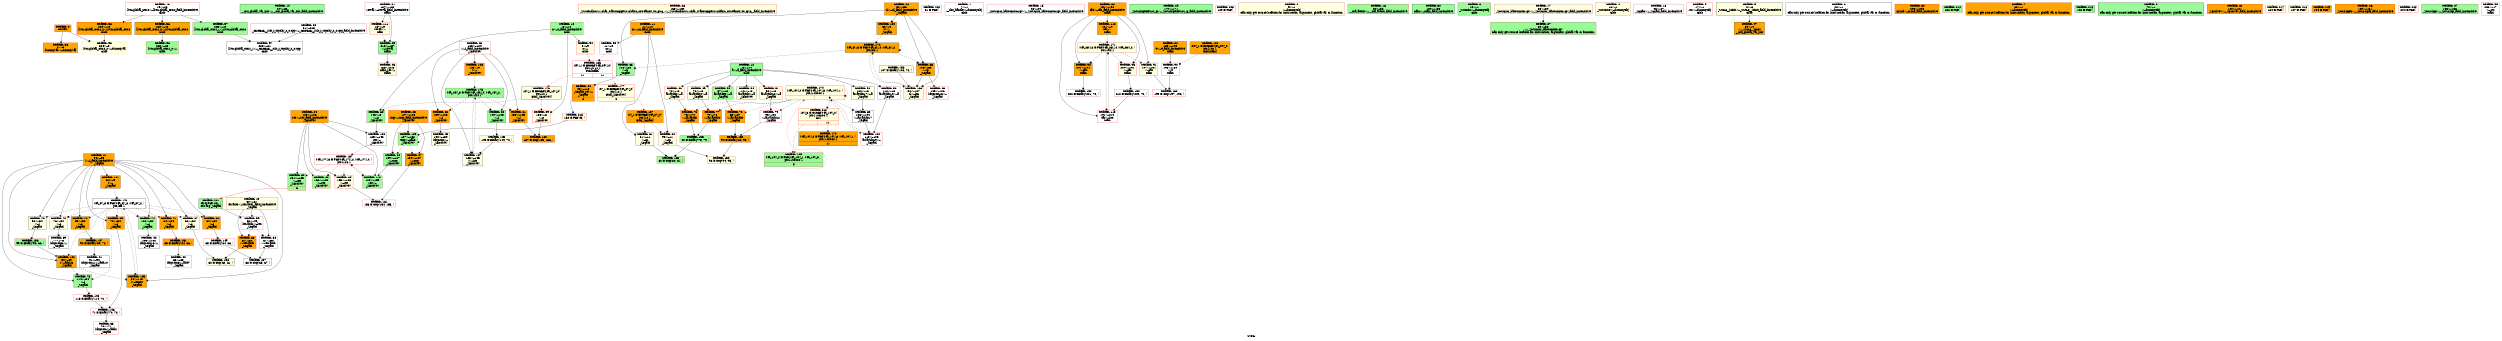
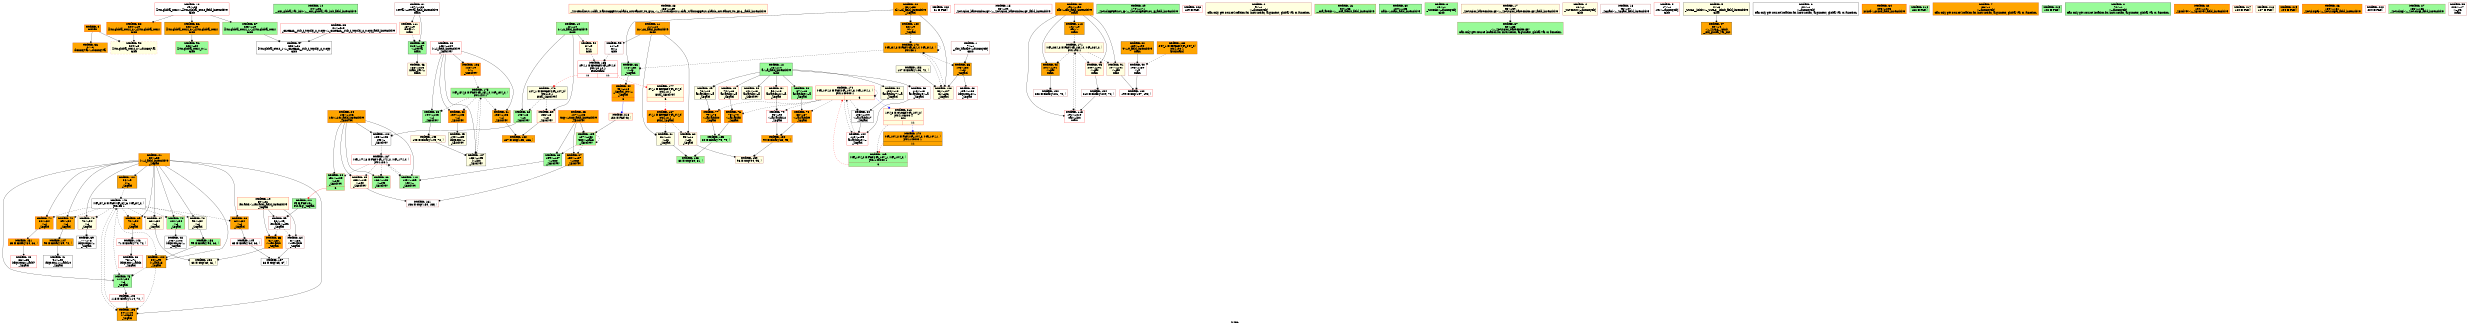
(913, 38) -> (967, 58)
(98, 304) -> (127, 304)
